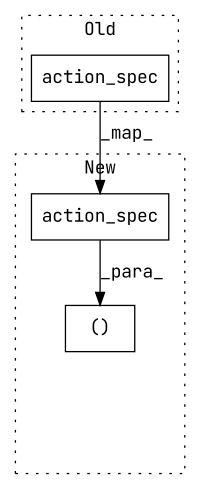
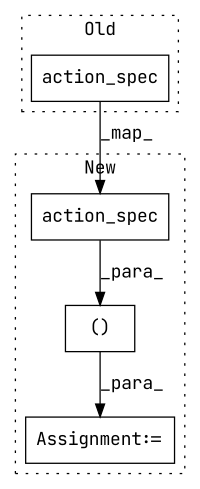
none -> (100, 440)
